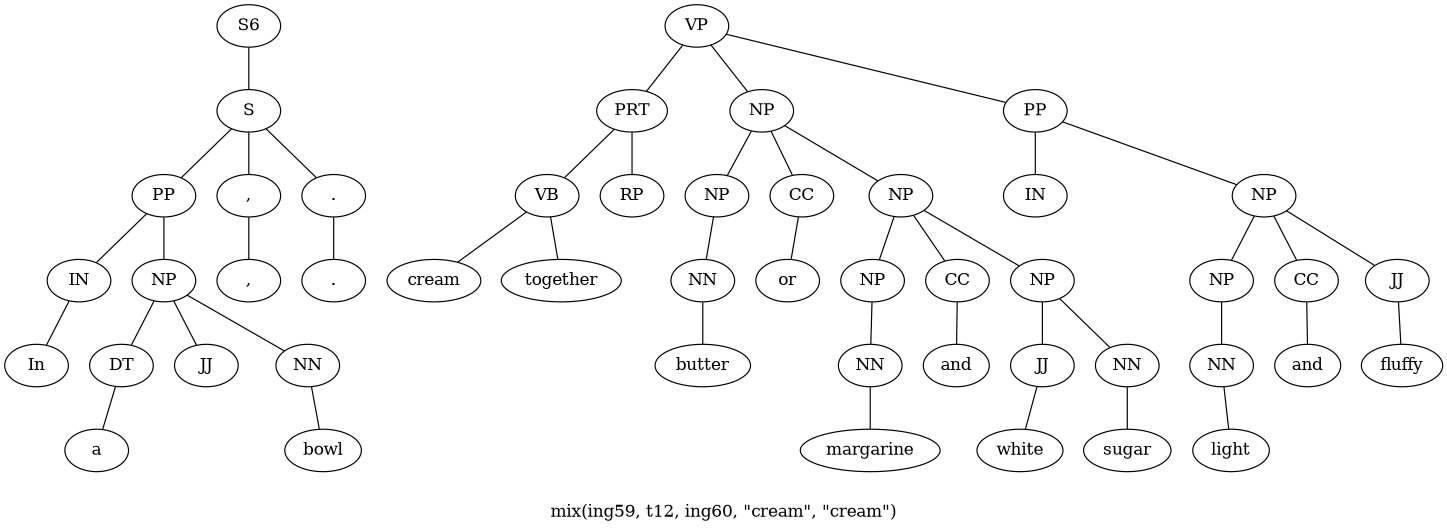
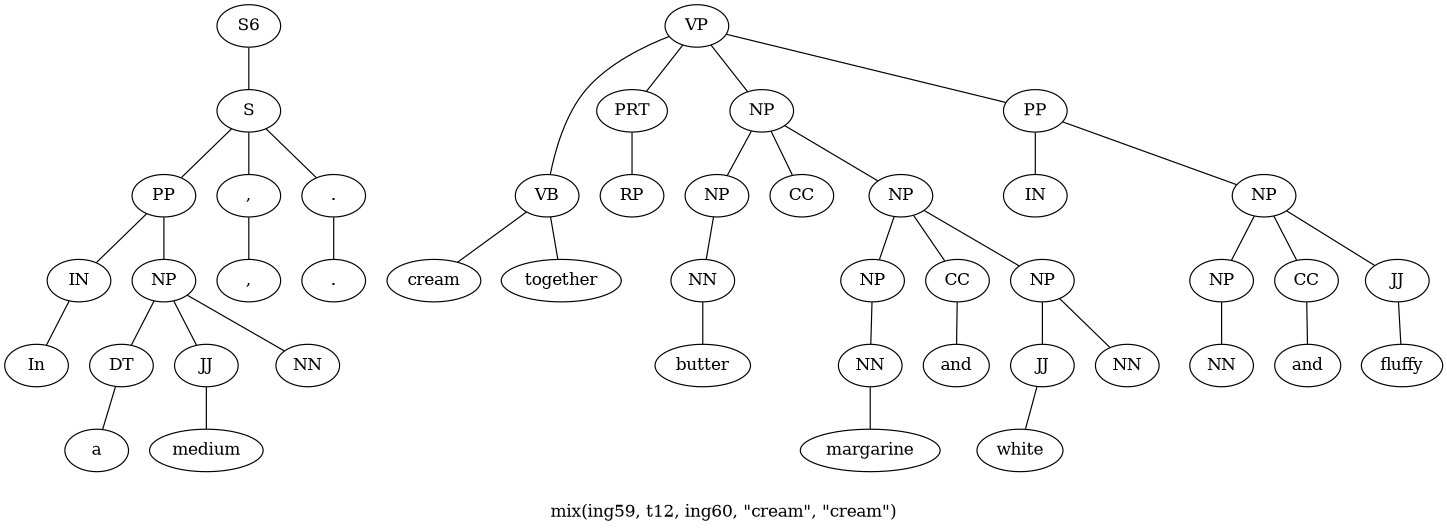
(589, 154) -> (588, 87)
(788, 281) -> none
none -> (206, 450)
(323, 450) -> none
(1127, 450) -> none
(1231, 450) -> none
